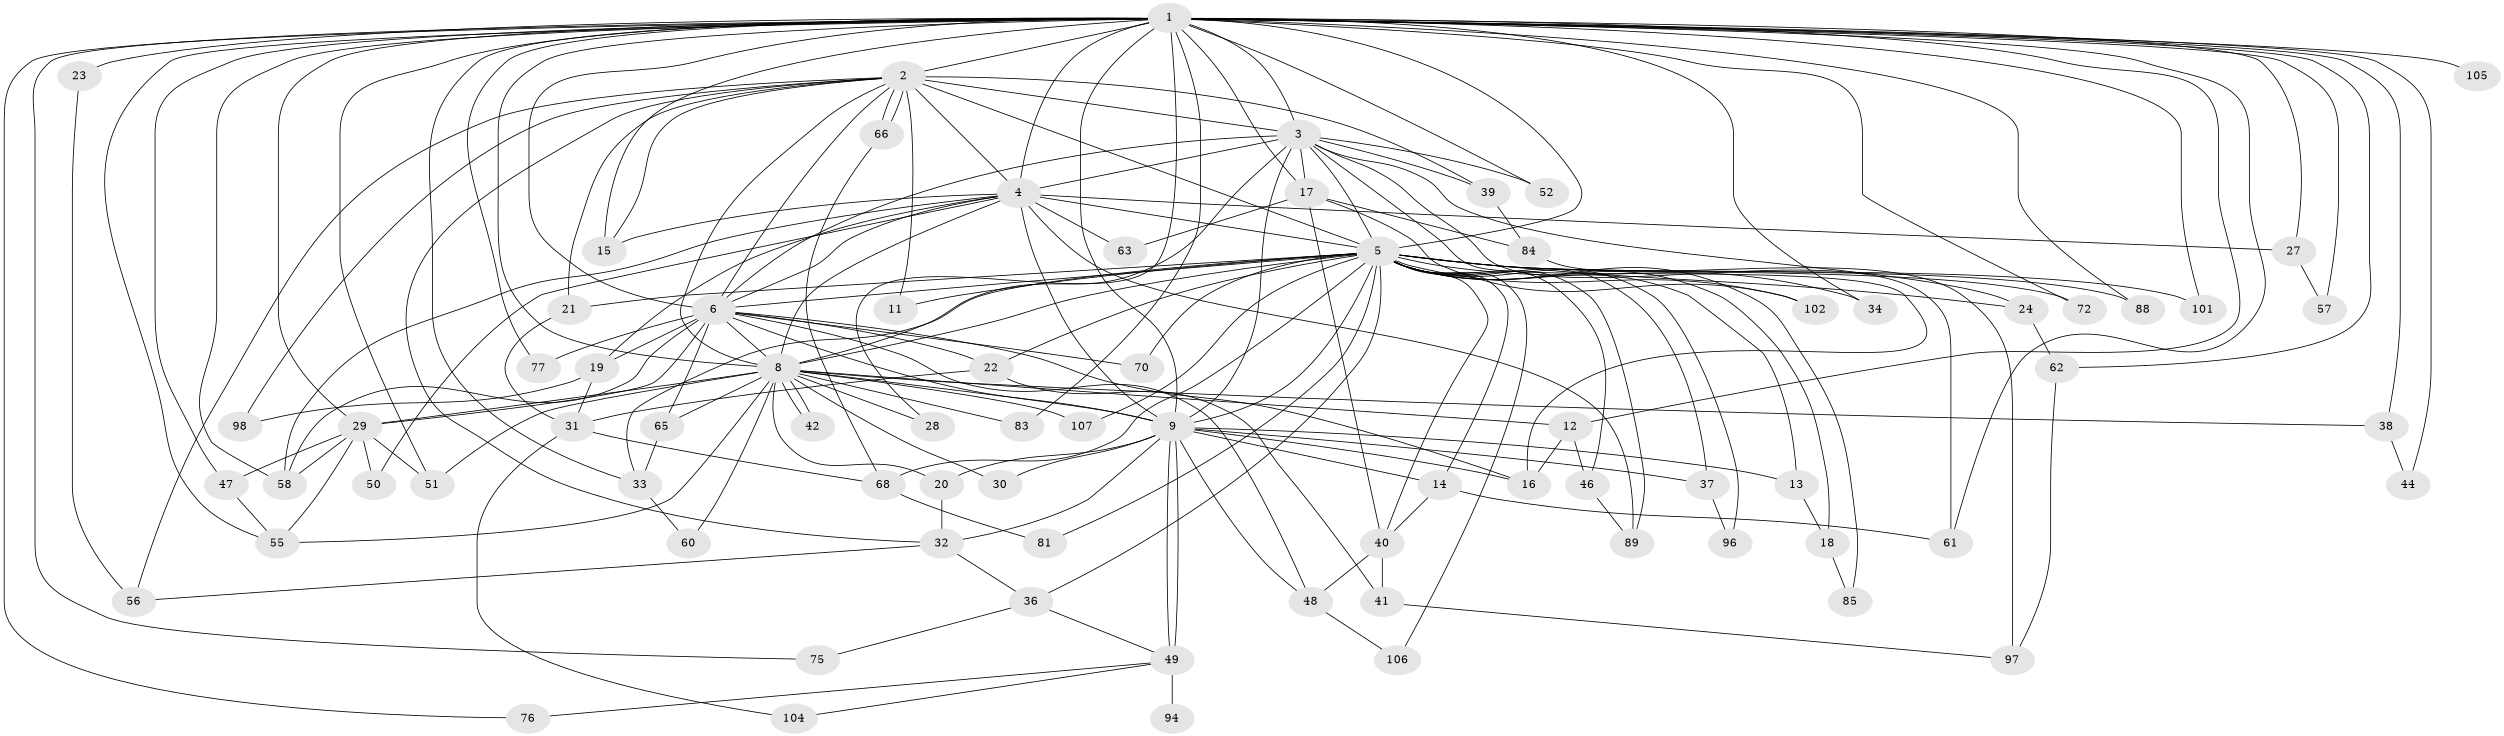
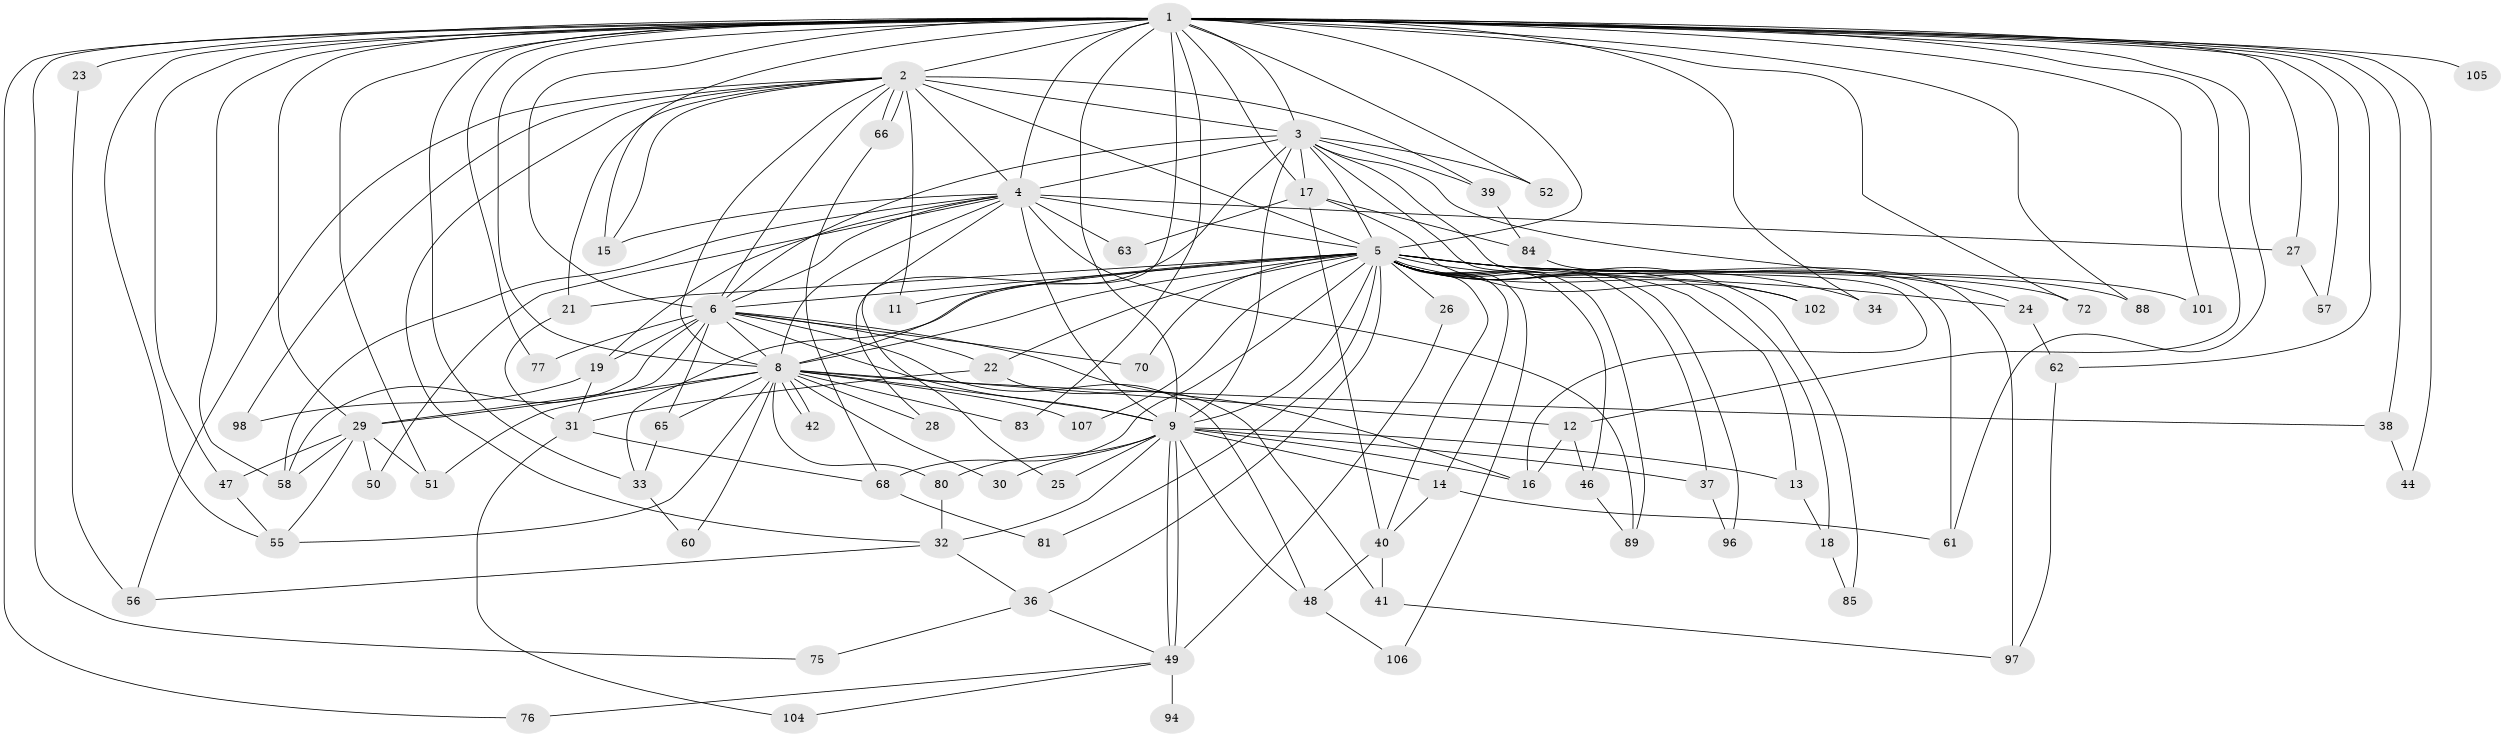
none -> (1447, 310)
(942, 485) -> (942, 485)
none -> (1059, 485)
